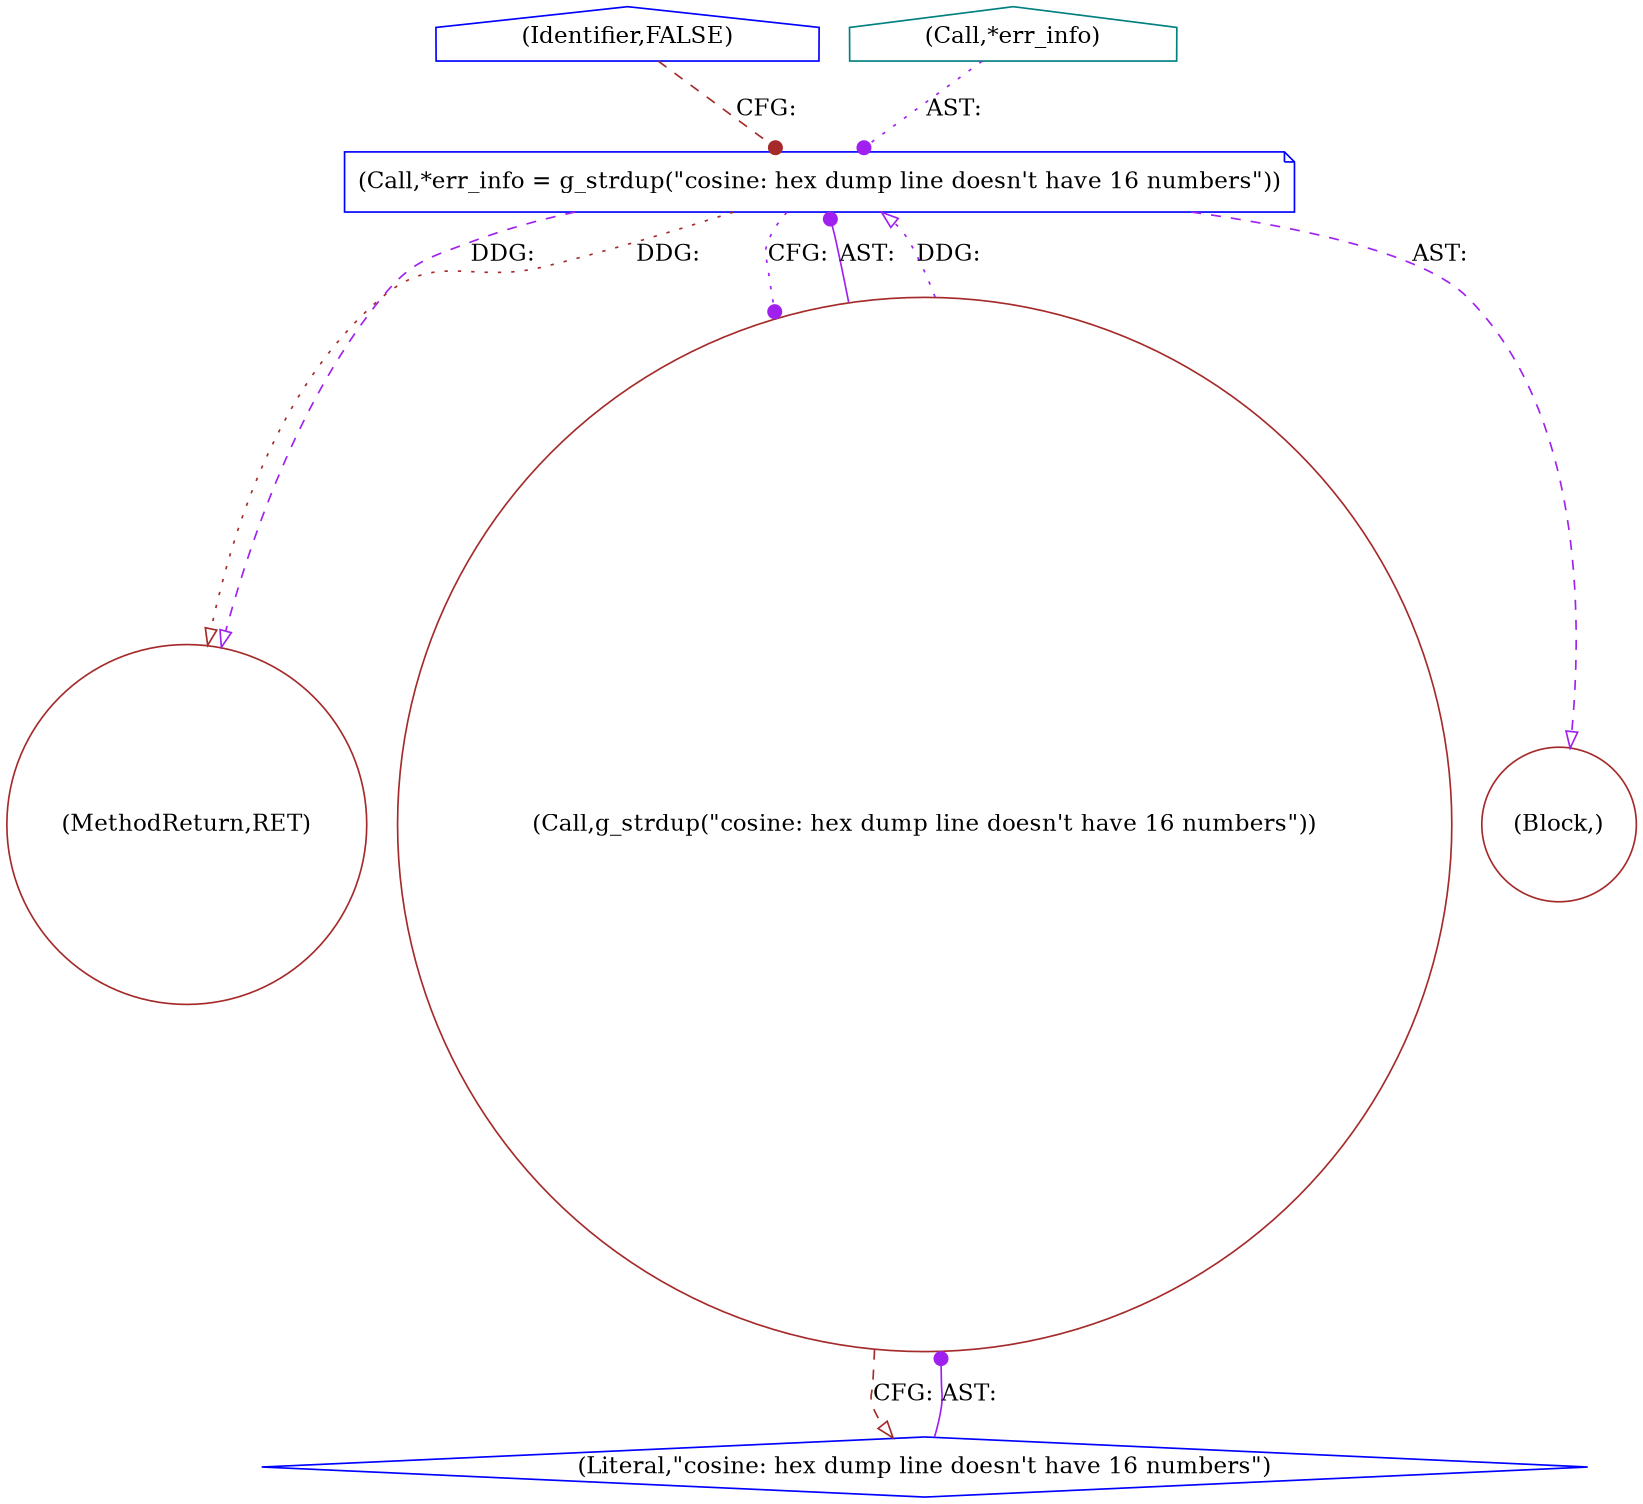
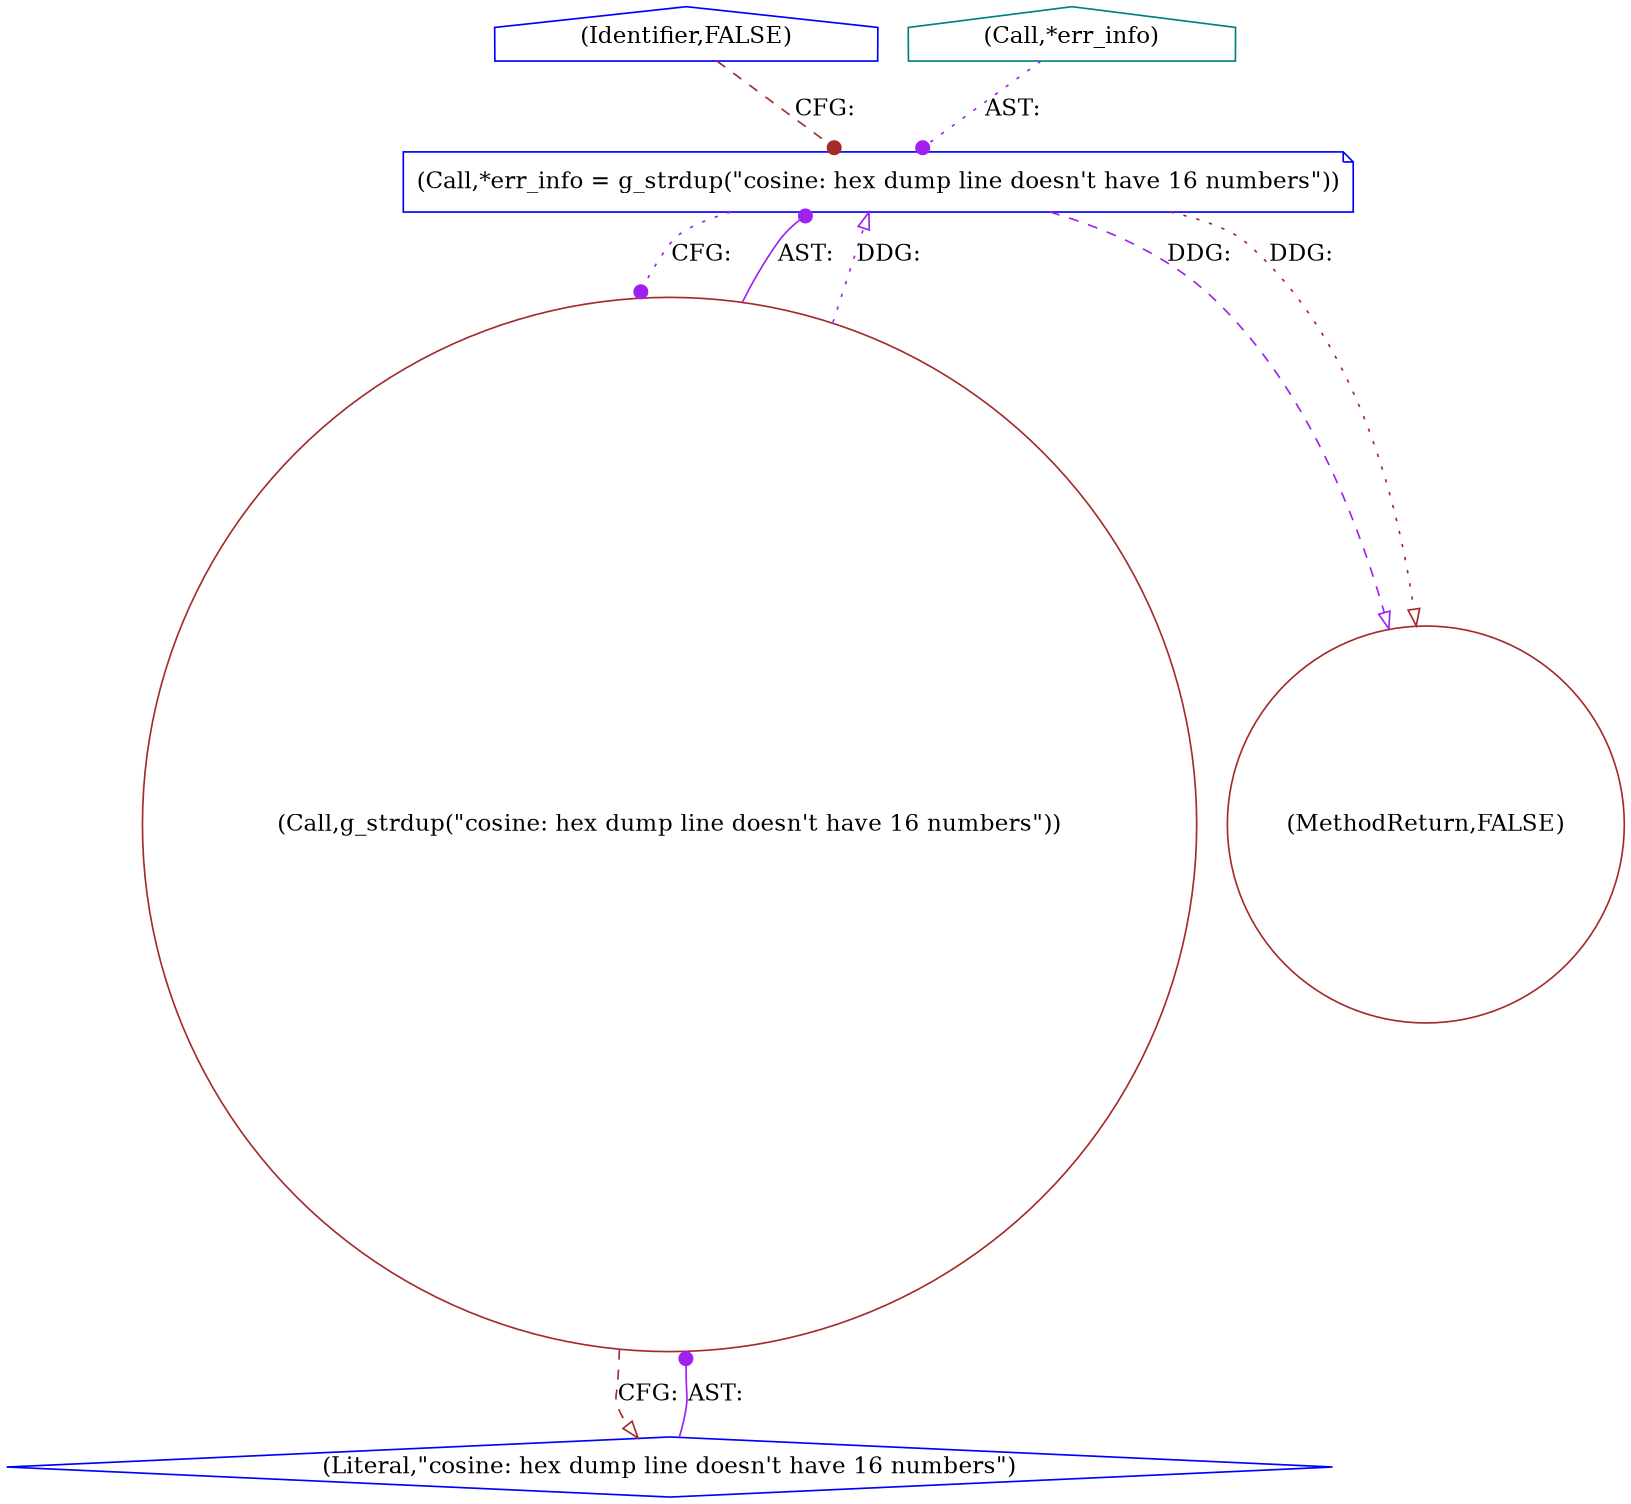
(187, 824) -> (1426, 824)
(1559, 824) -> none
